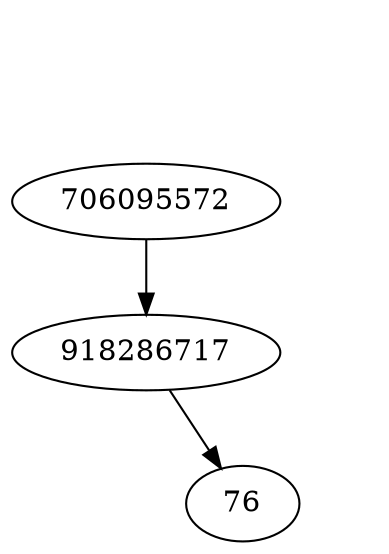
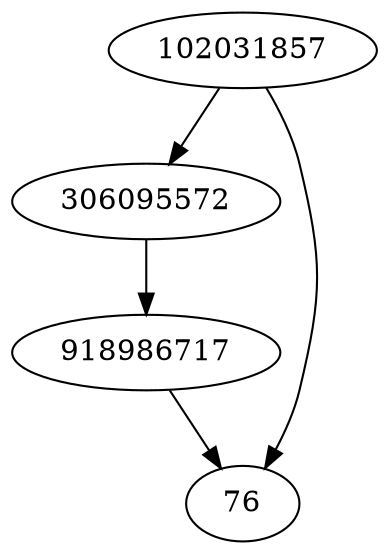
none -> (243, 50)
(146, 201) -> (146, 201)
(146, 353) -> (146, 353)
